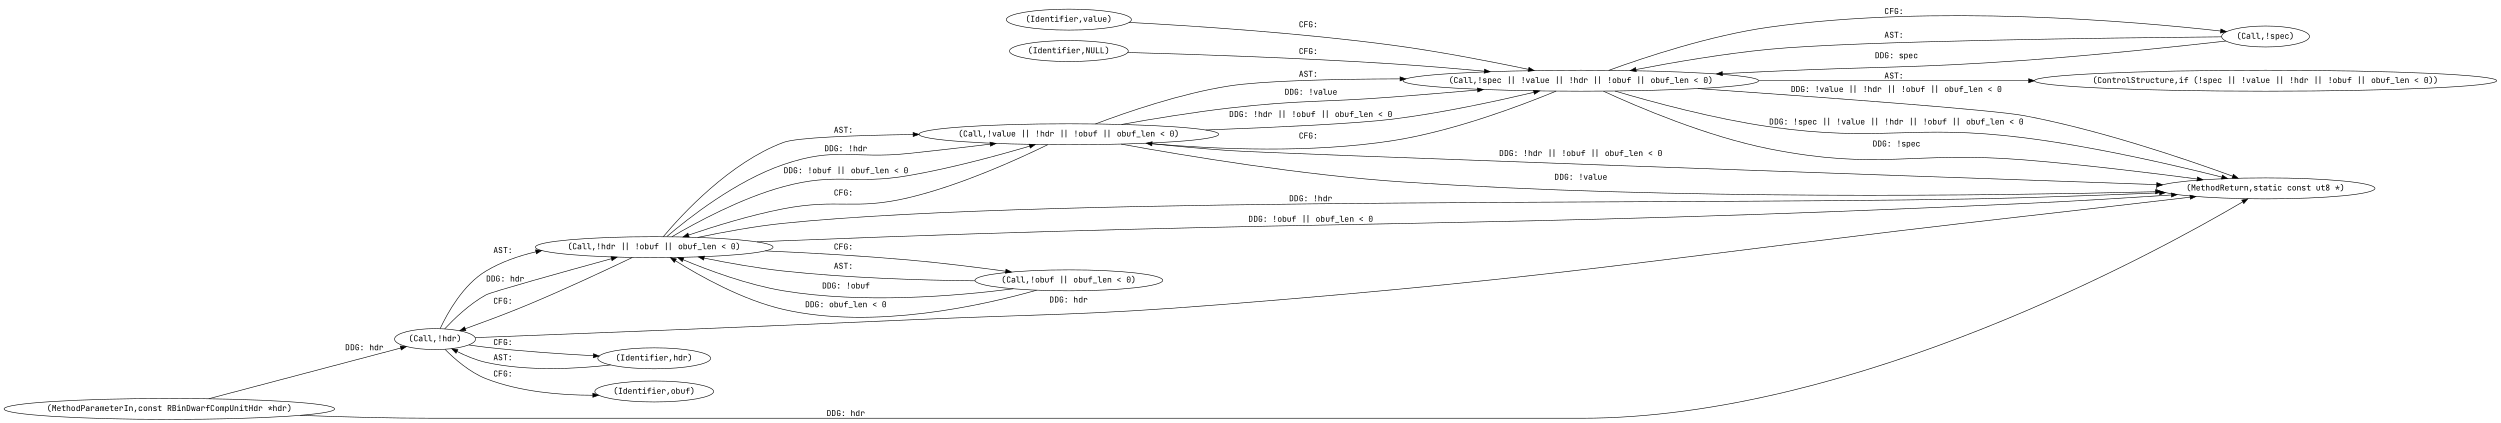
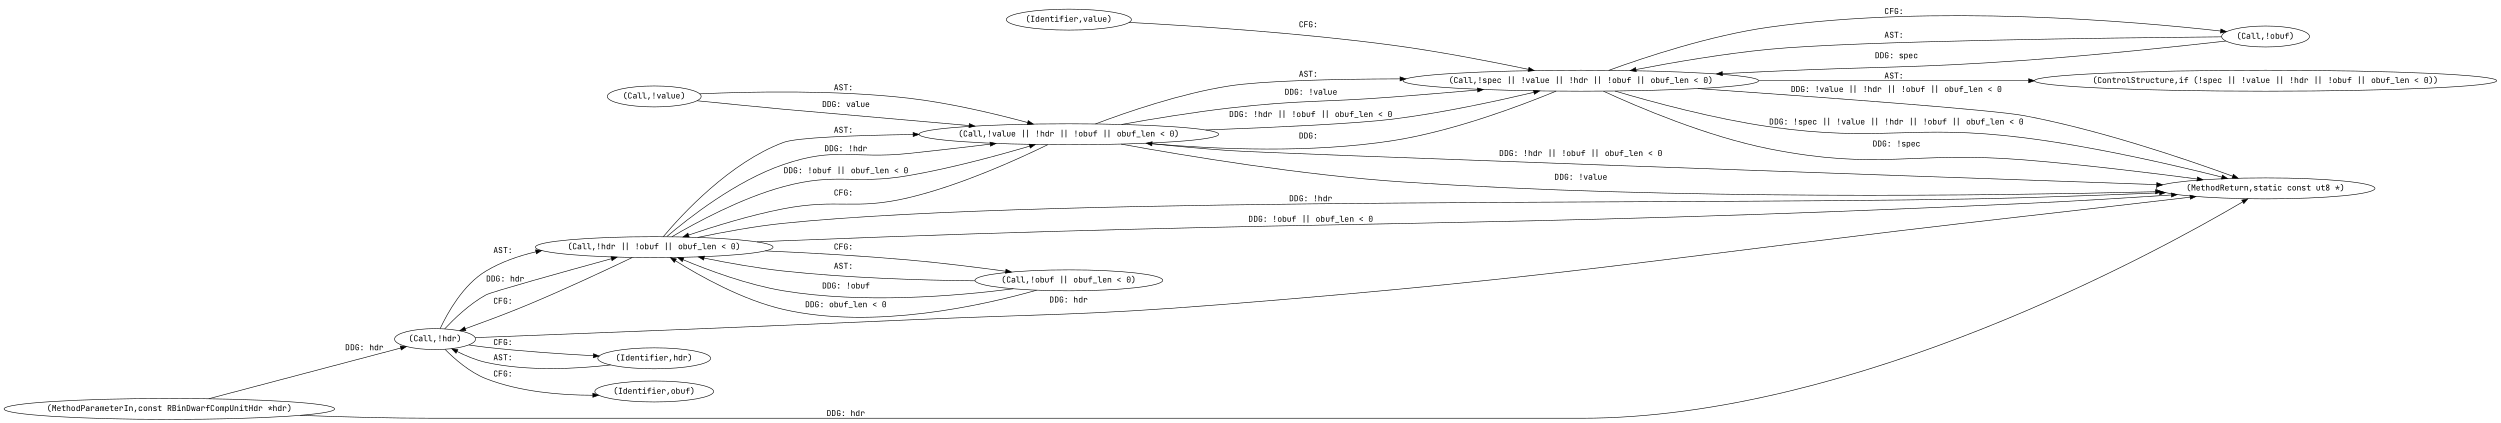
(2266, 36) -> (2266, 36)
(1069, 51) -> none
none -> (654, 96)
(1311, 136) -> (1311, 136)
